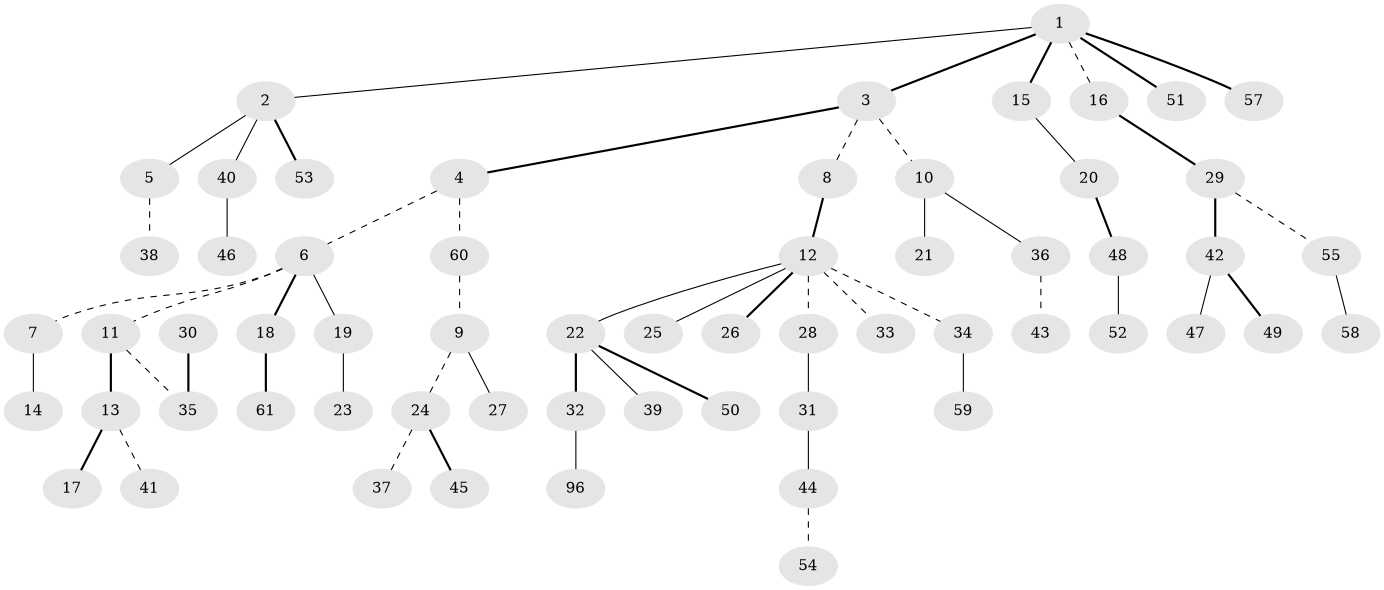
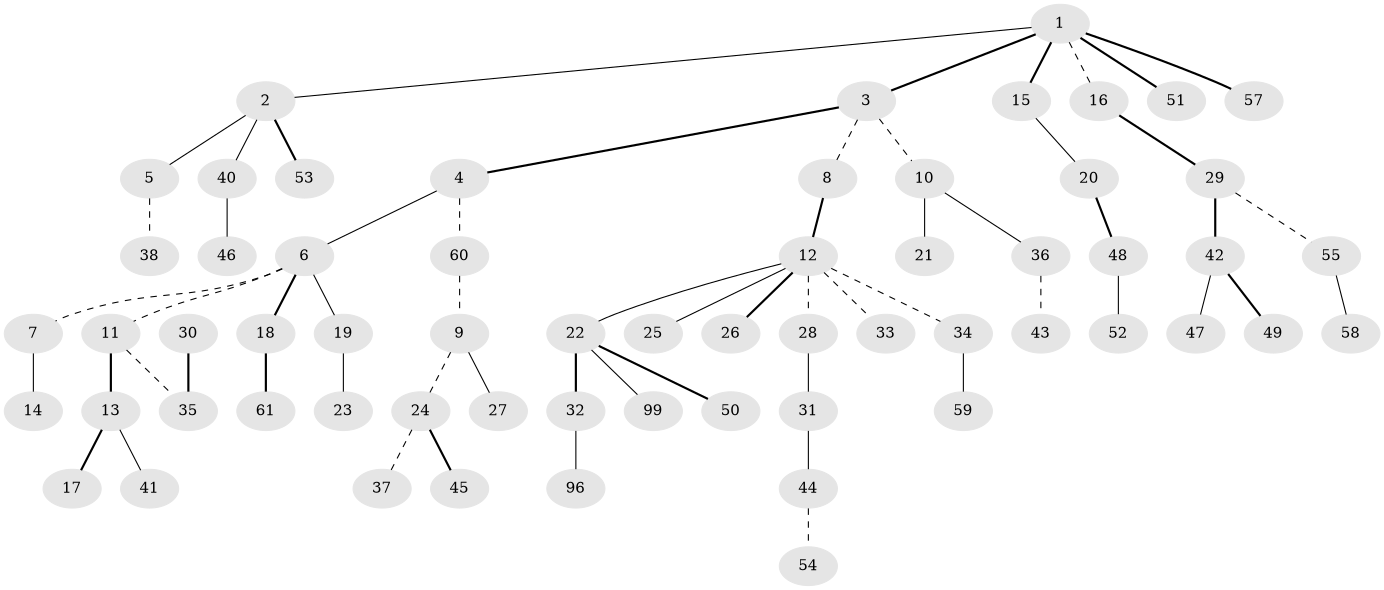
(382, 217) -> (382, 217)
(653, 411) -> (653, 411)
(130, 450) -> (130, 450)
